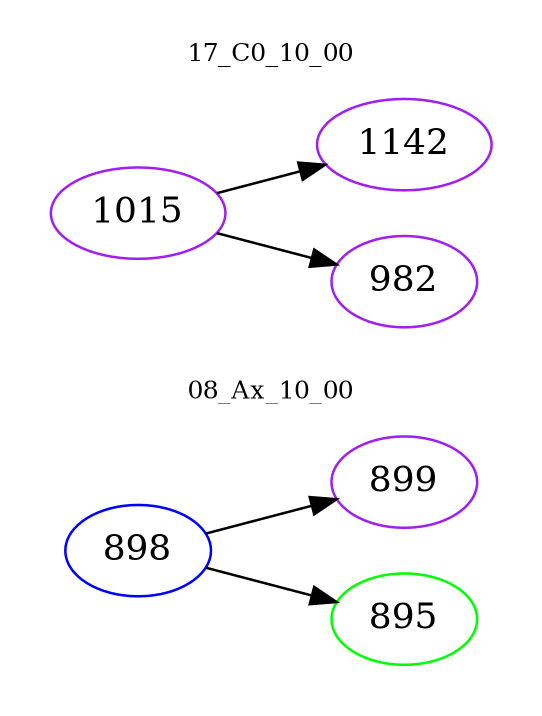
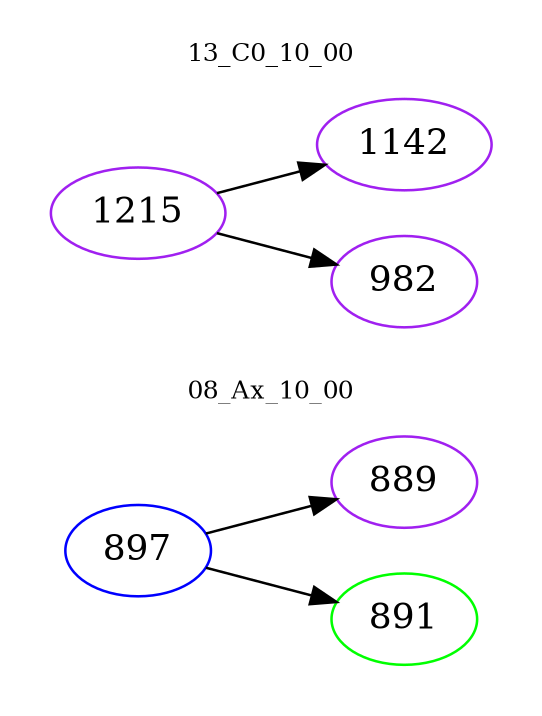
(271, 55) -> (271, 55)
(138, 213) -> (138, 213)
(404, 482) -> (404, 482)
(138, 551) -> (138, 551)
(404, 619) -> (404, 619)
